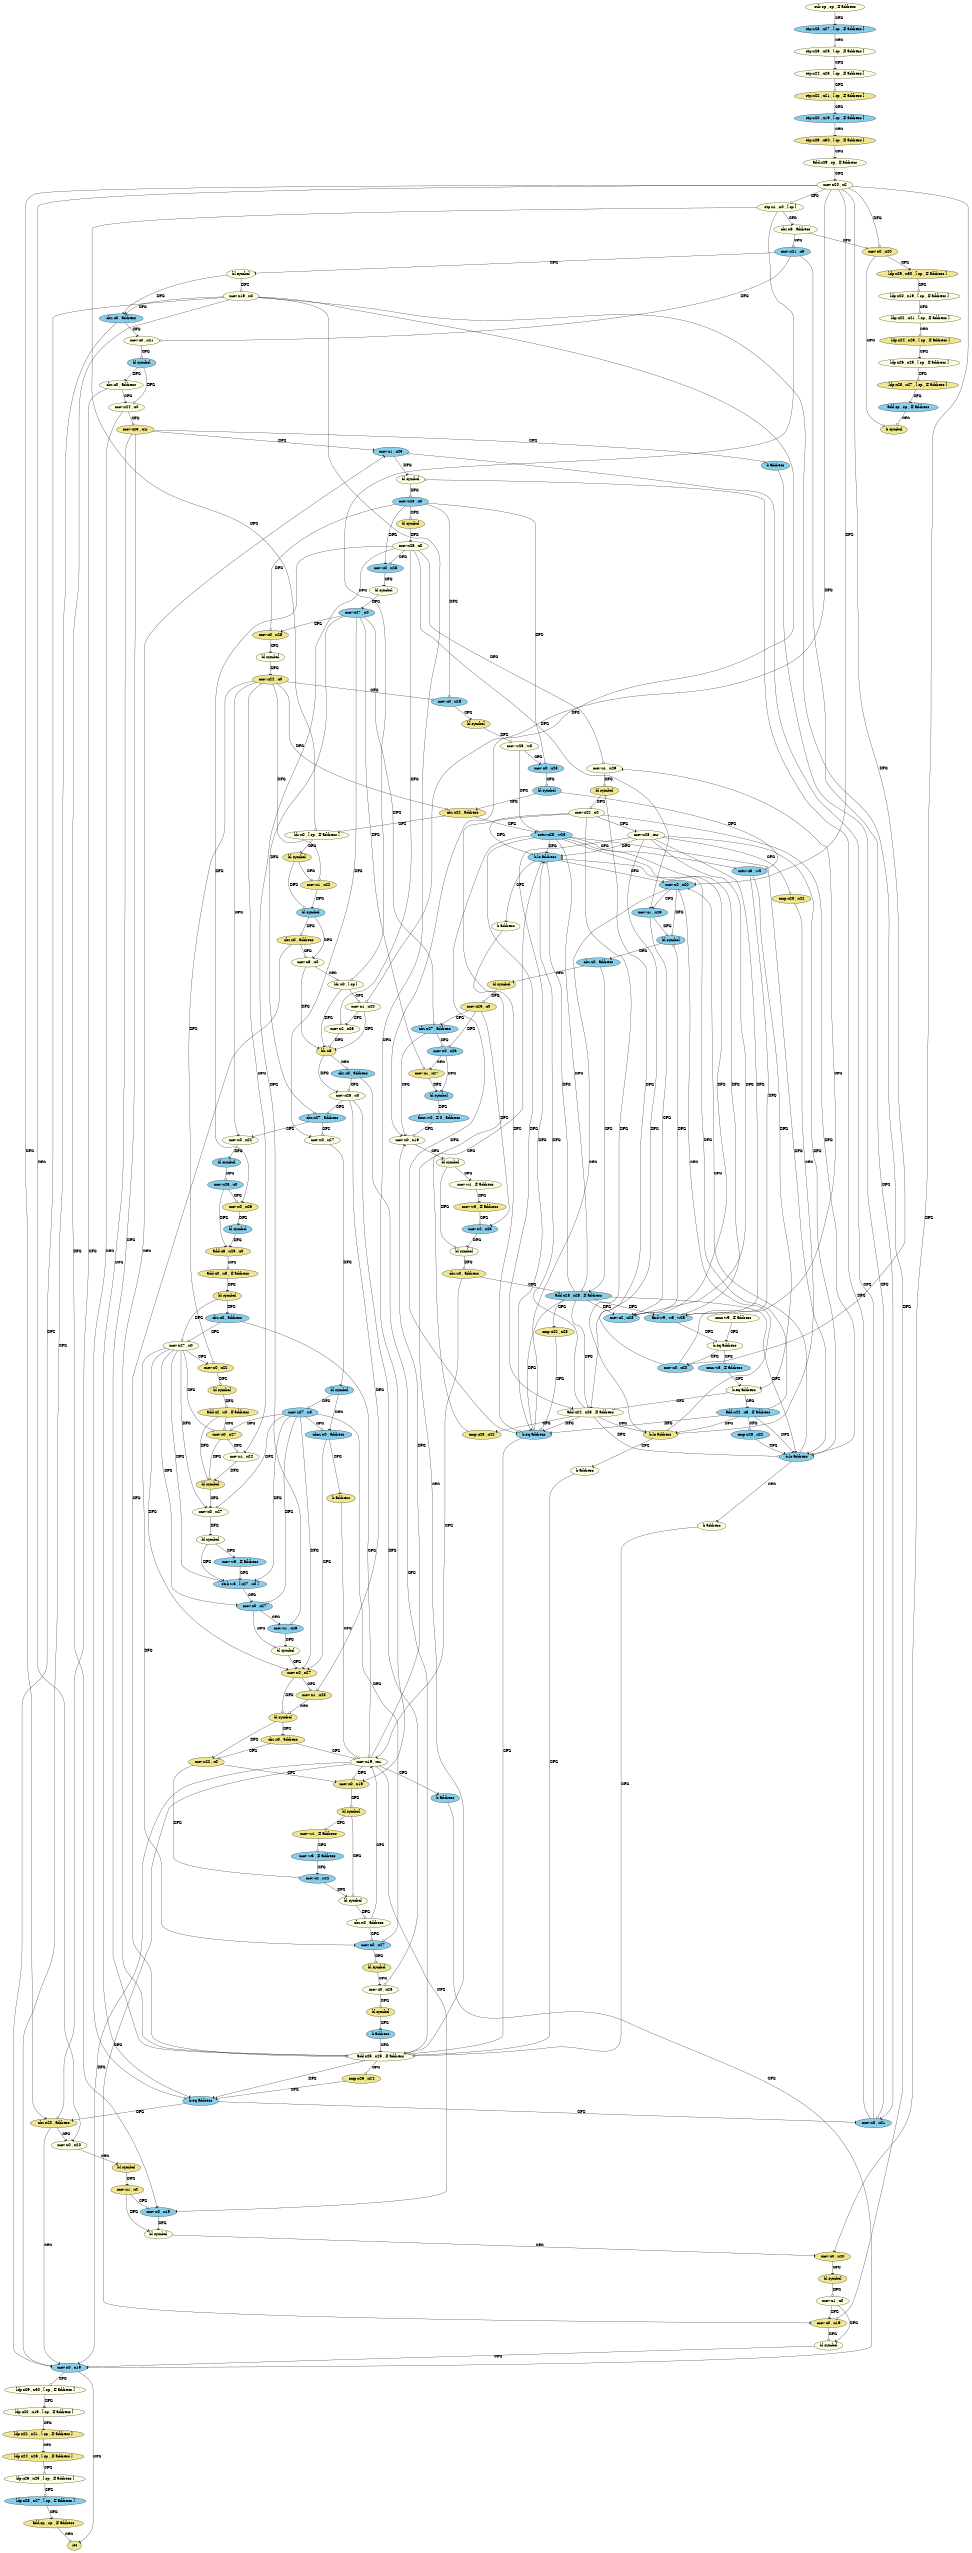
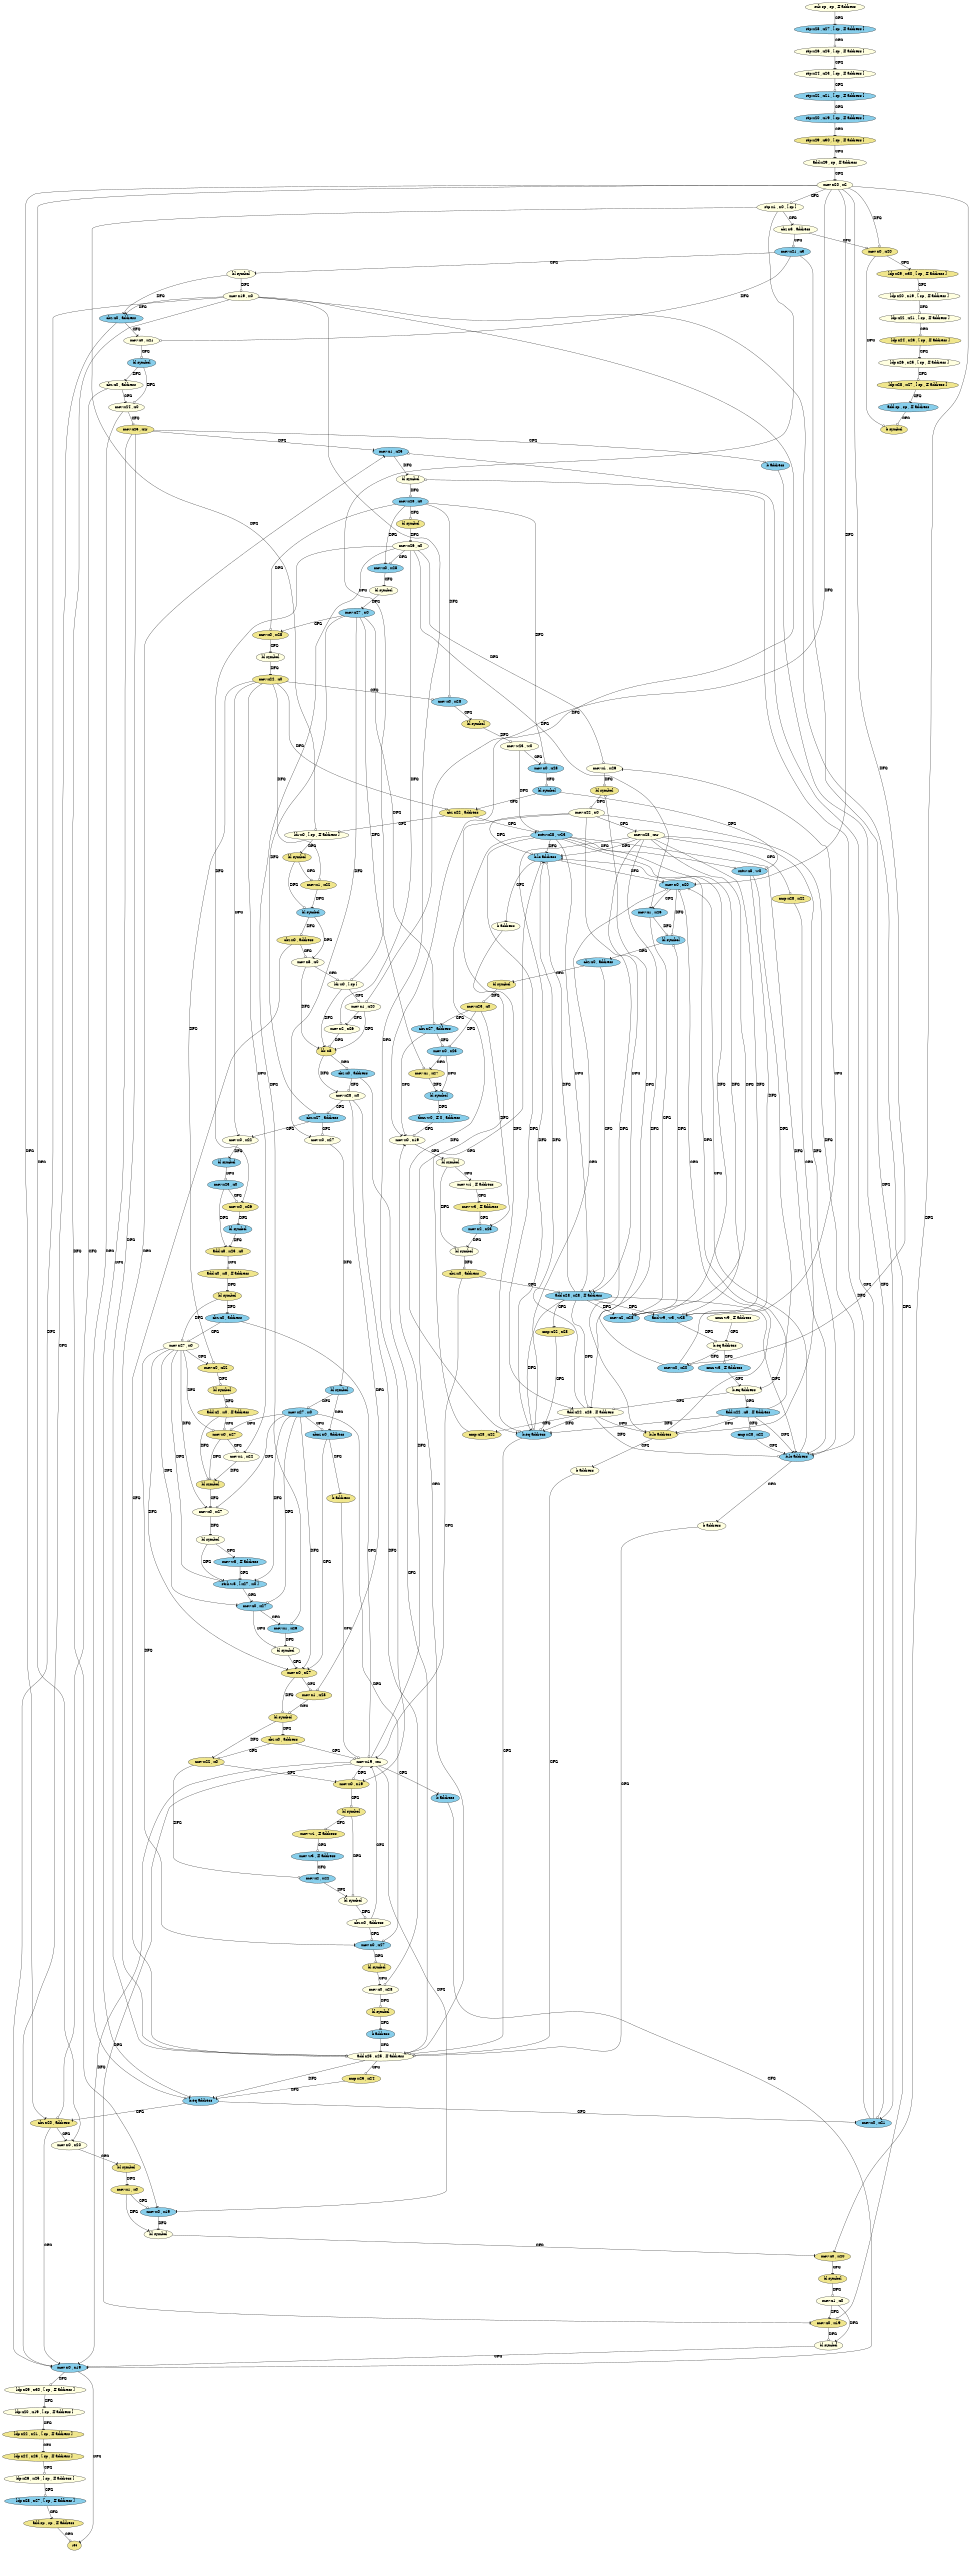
(835, 96) -> (835, 96)
(835, 106) -> (835, 106)
none -> (633, 1060)
